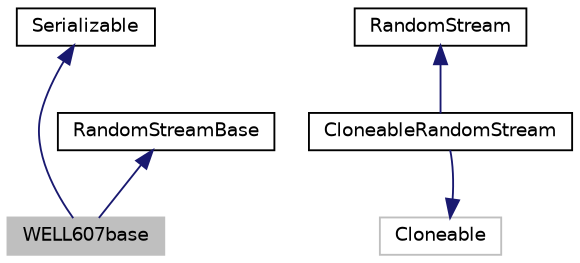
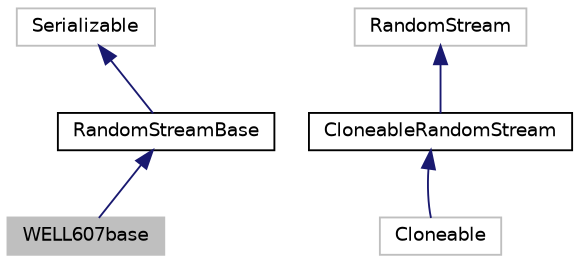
(86, 27) -> (86, 27)
(441, 27) -> (441, 27)
(40, 141) -> (132, 87)
(453, 175) -> (428, 193)
